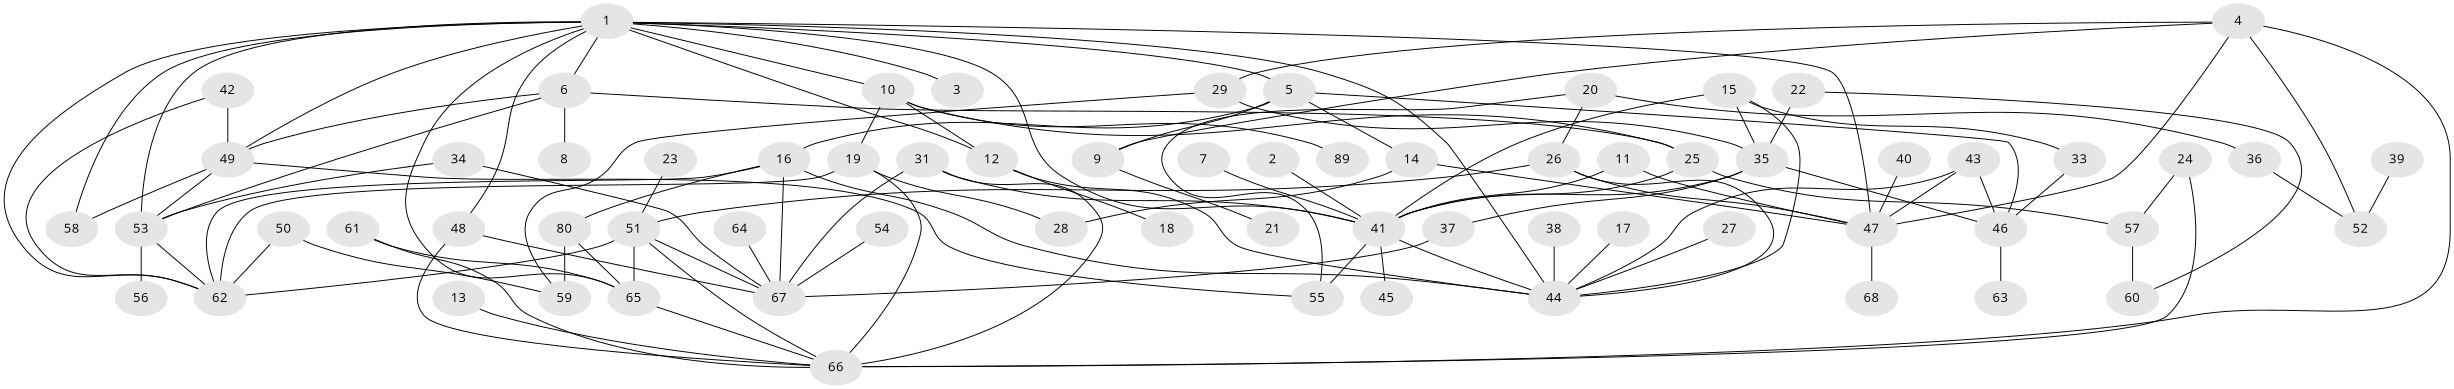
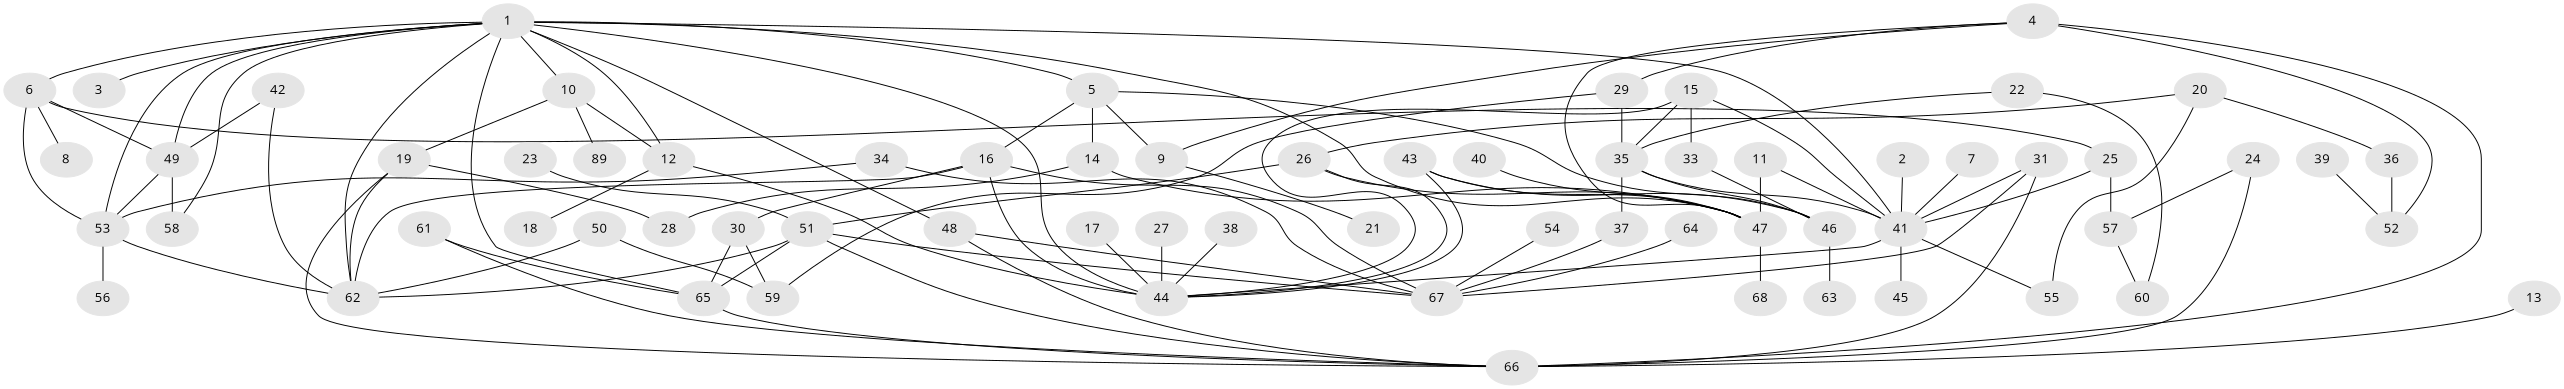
(1290, 125) -> none
(811, 187) -> none
(565, 229) -> (738, 229)
